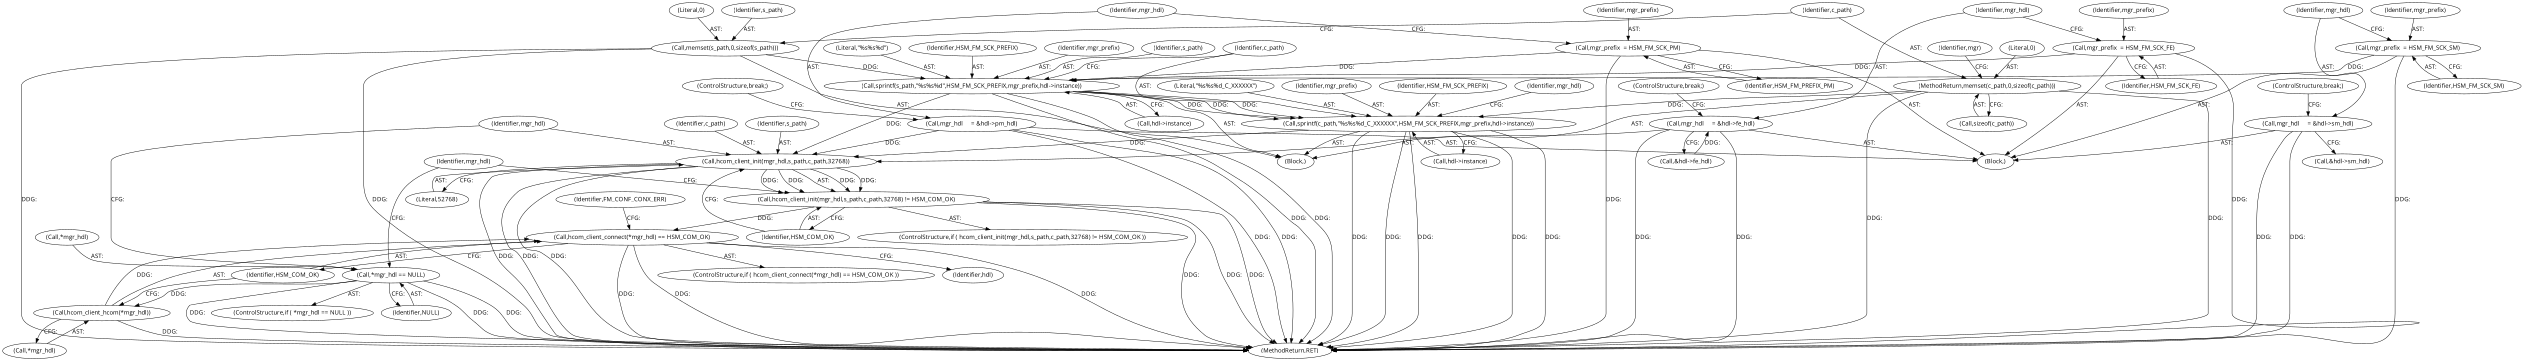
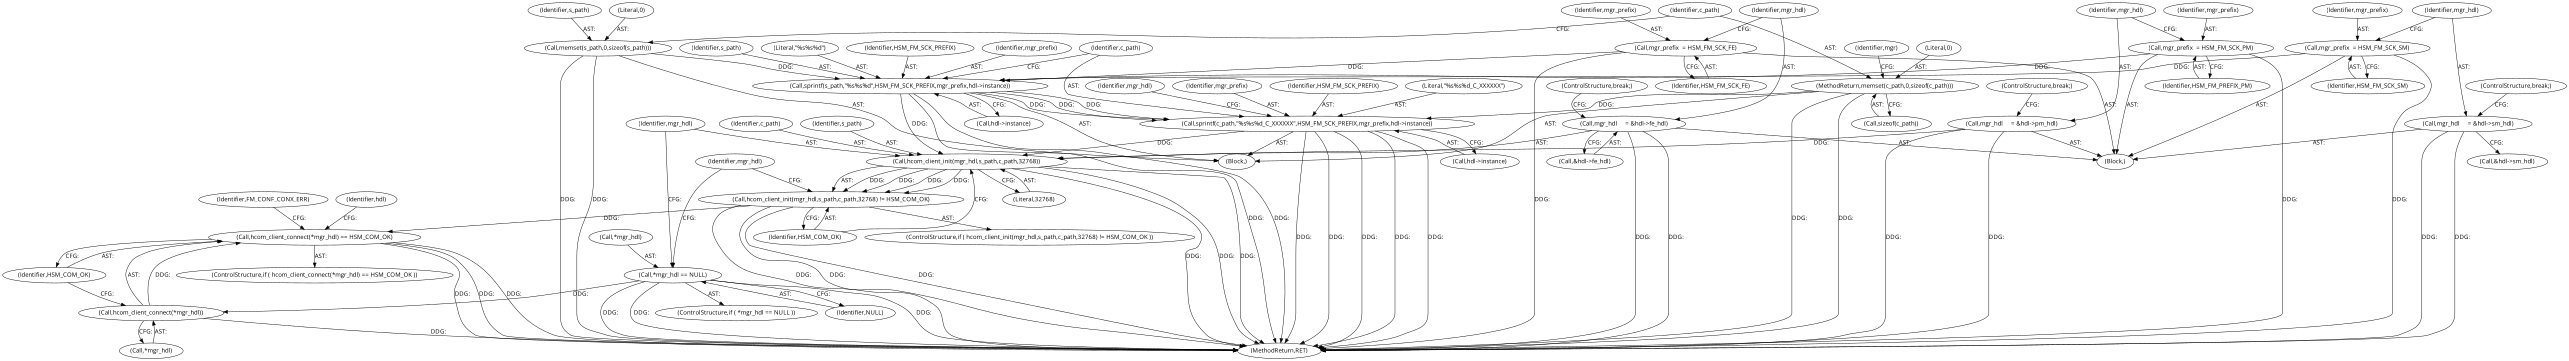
(1713, 143) -> (1616, 143)
(437, 200) -> (1034, 200)
(828, 253) -> (343, 217)
(102, 313) -> (151, 313)
